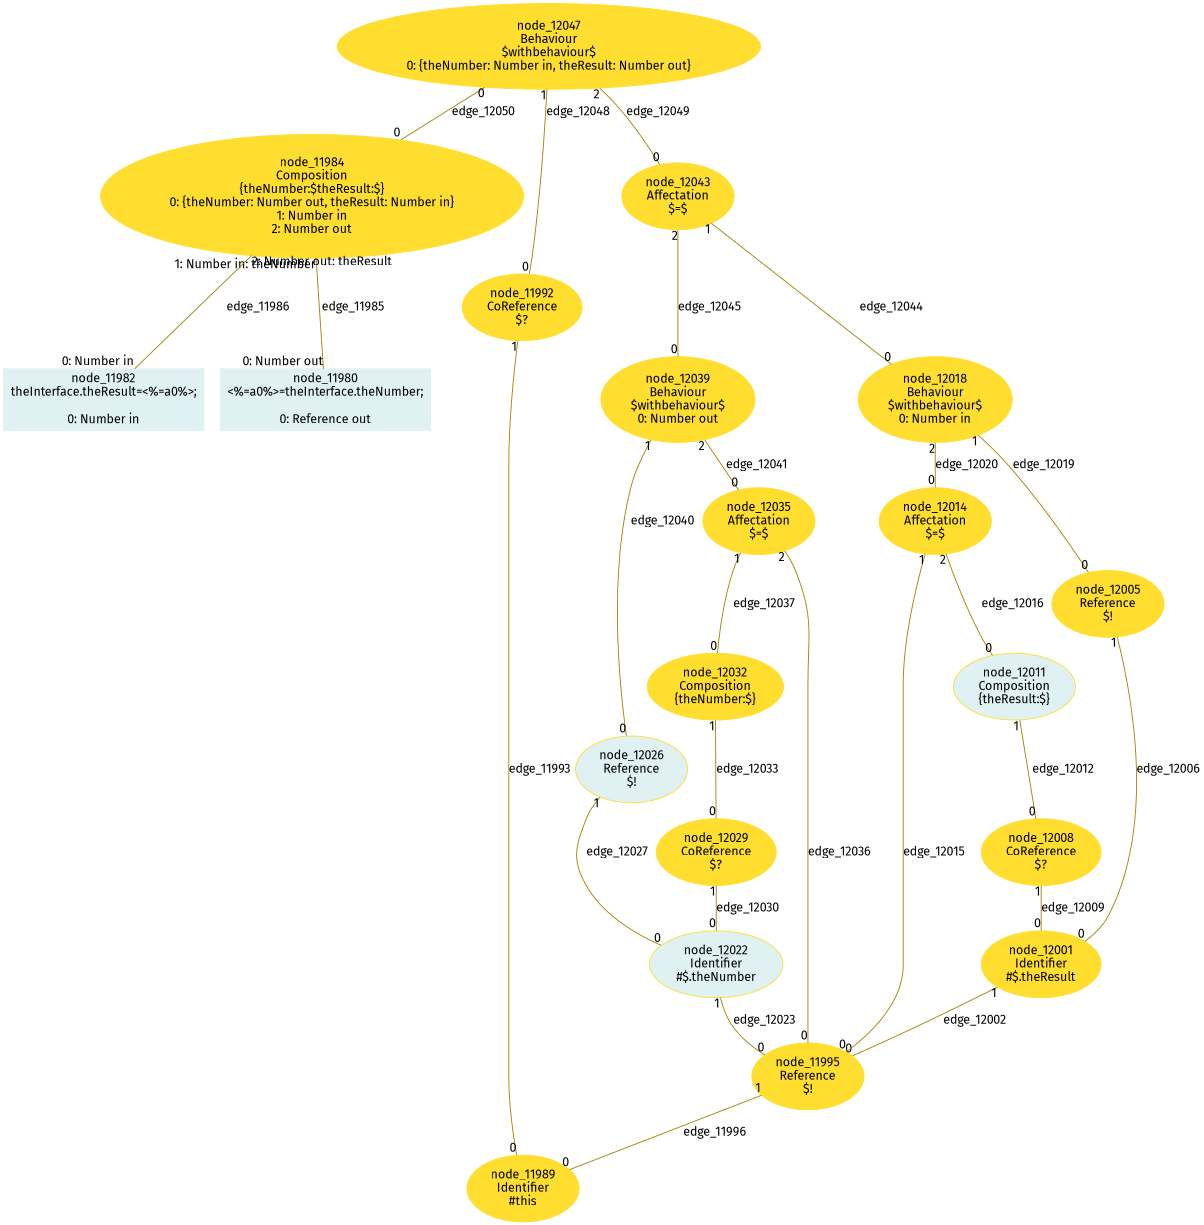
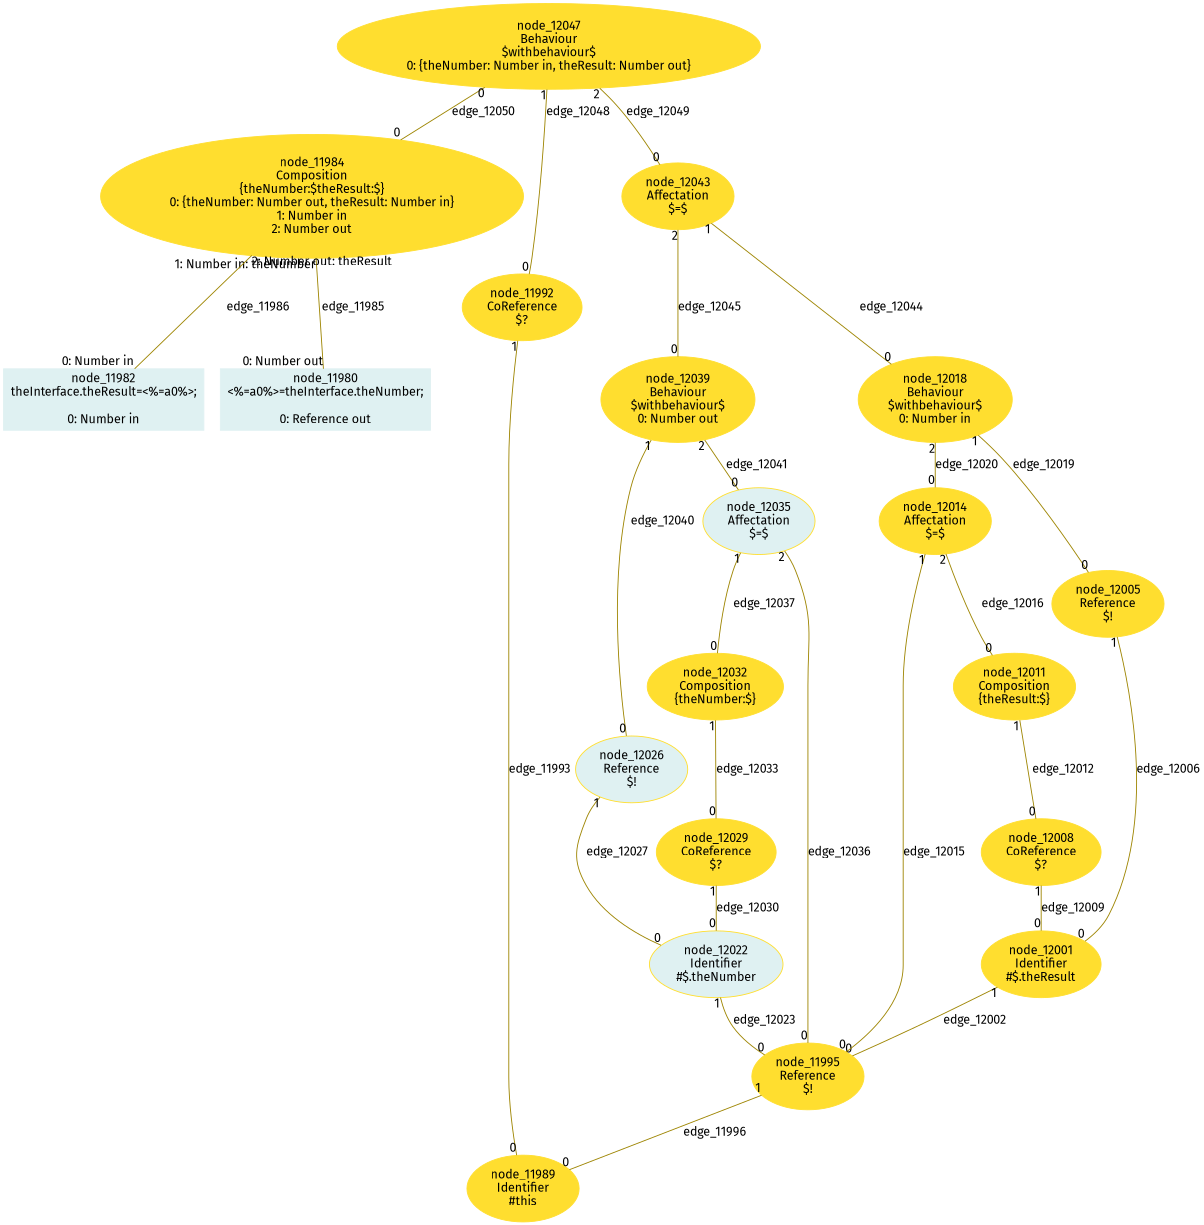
(759, 521) -> (759, 521)
(1014, 687) -> (1014, 687)
